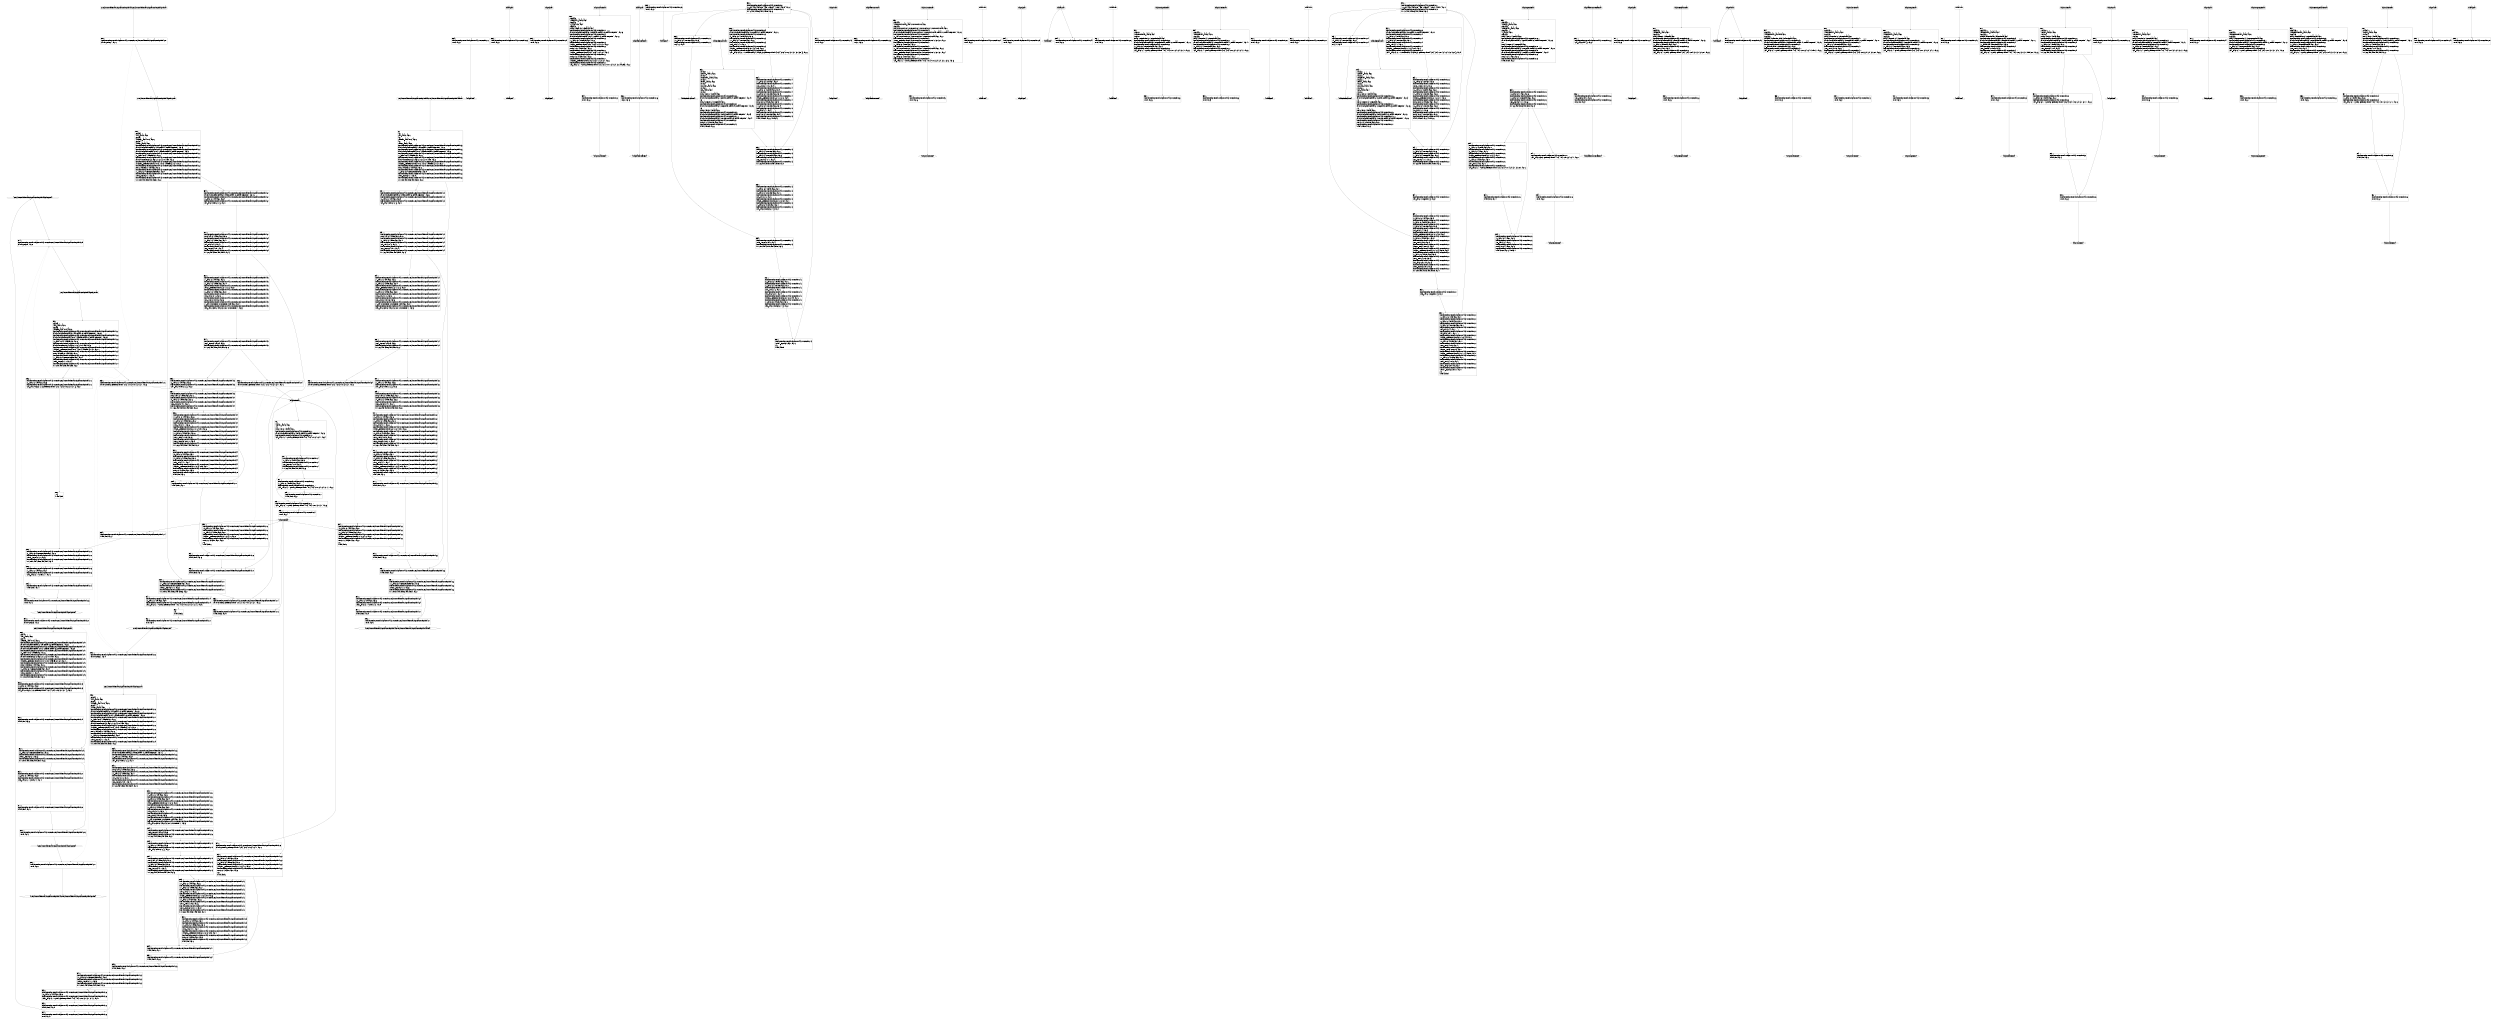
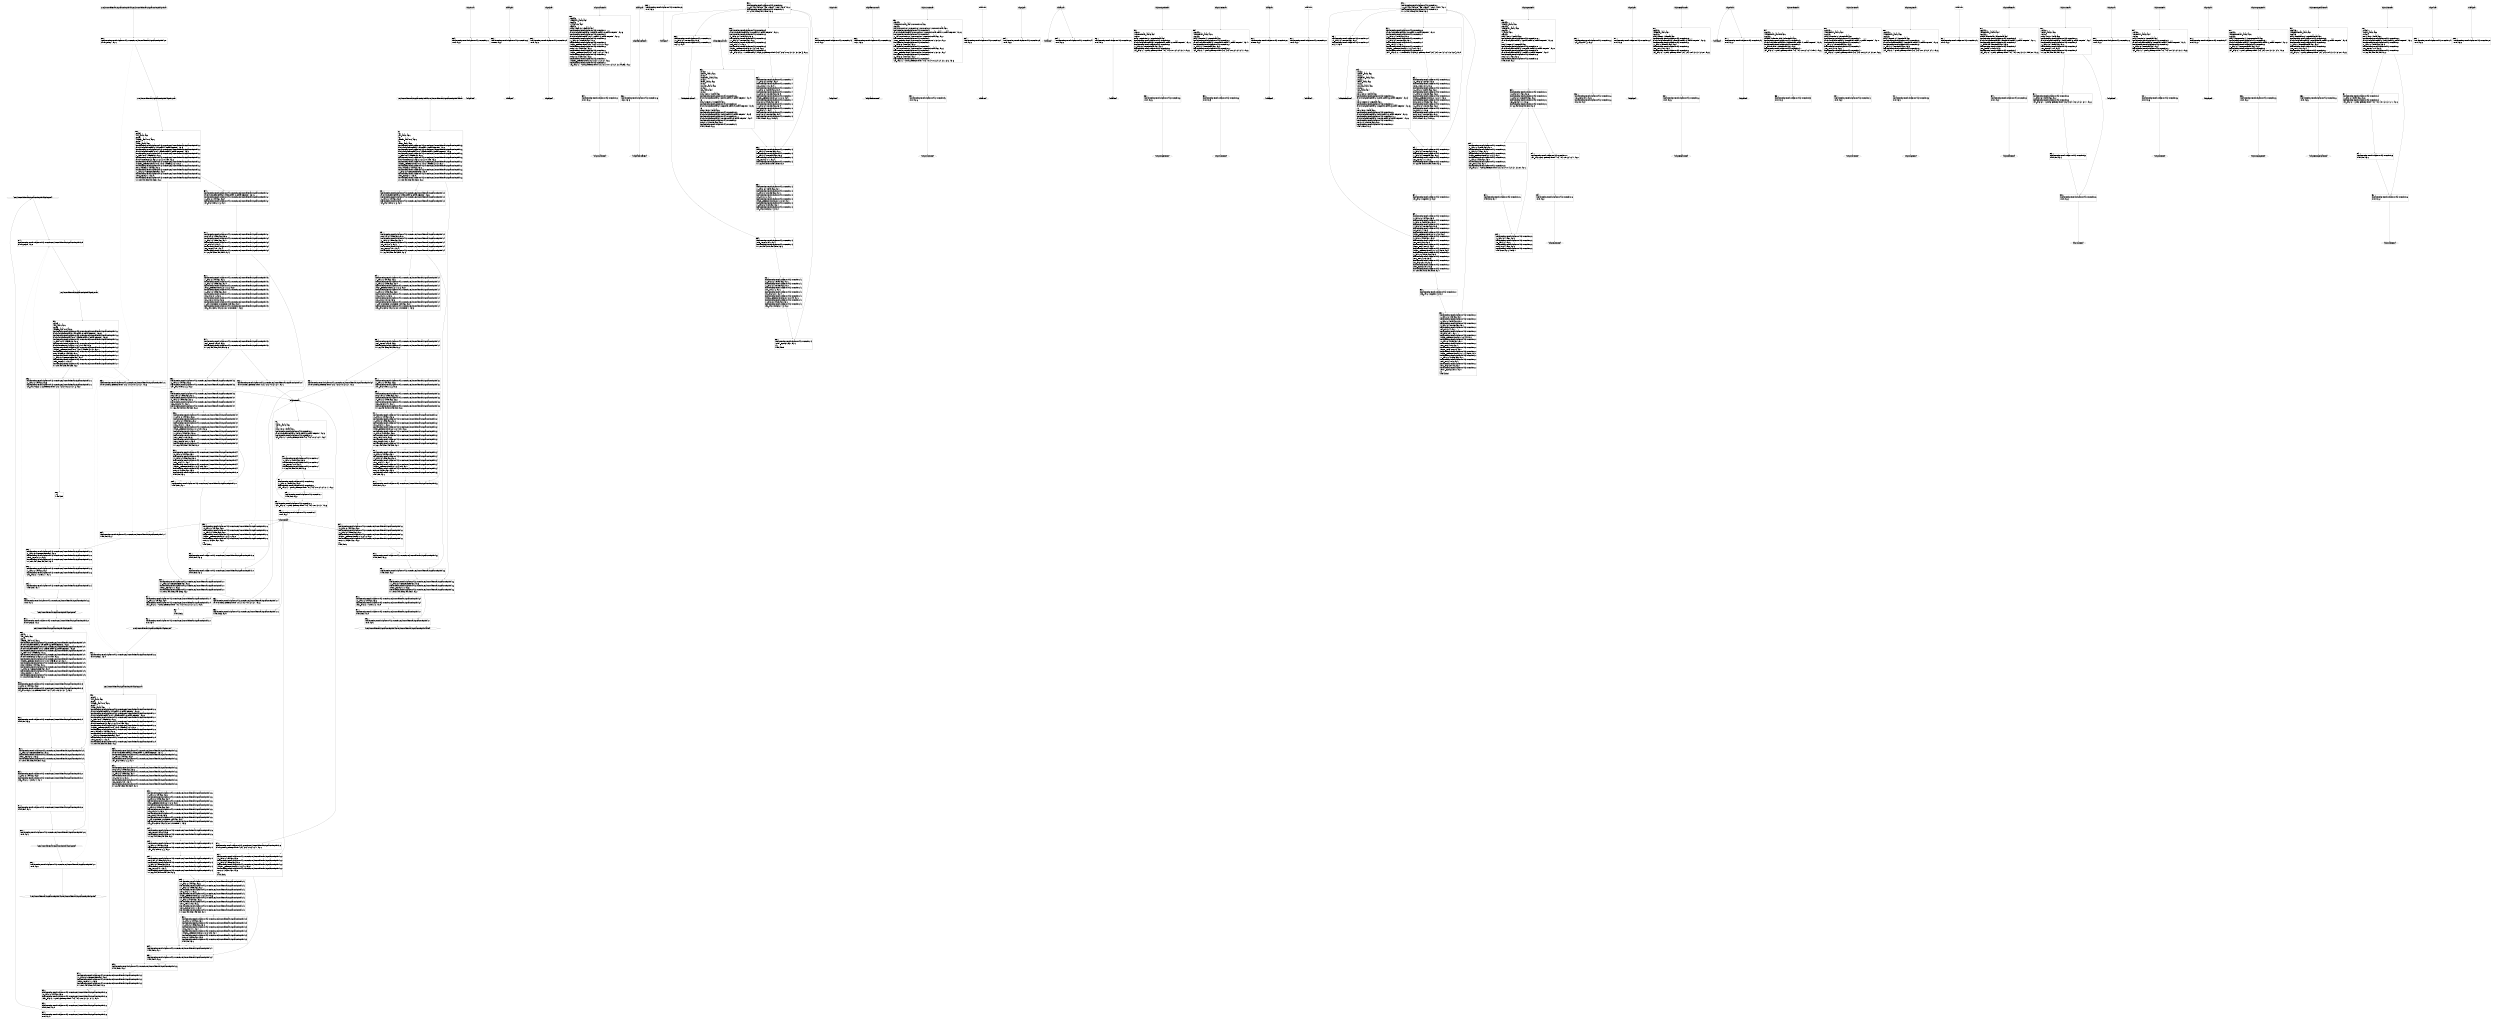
none -> (470, 8)
(1113, 8) -> none
none -> (1269, 8)
(1593, 8) -> none
none -> (1793, 8)
none -> (2009, 8)
none -> (2160, 8)
(650, 9) -> (650, 9)
(1377, 41) -> none
(495, 43) -> (496, 43)
(968, 43) -> (968, 43)
(1255, 43) -> (1256, 43)
(1945, 43) -> (1945, 43)
(1022, 99) -> none
(1959, 99) -> none
none -> (1162, 156)
none -> (1221, 156)
(1593, 156) -> none
(1793, 156) -> none
none -> (2318, 156)
